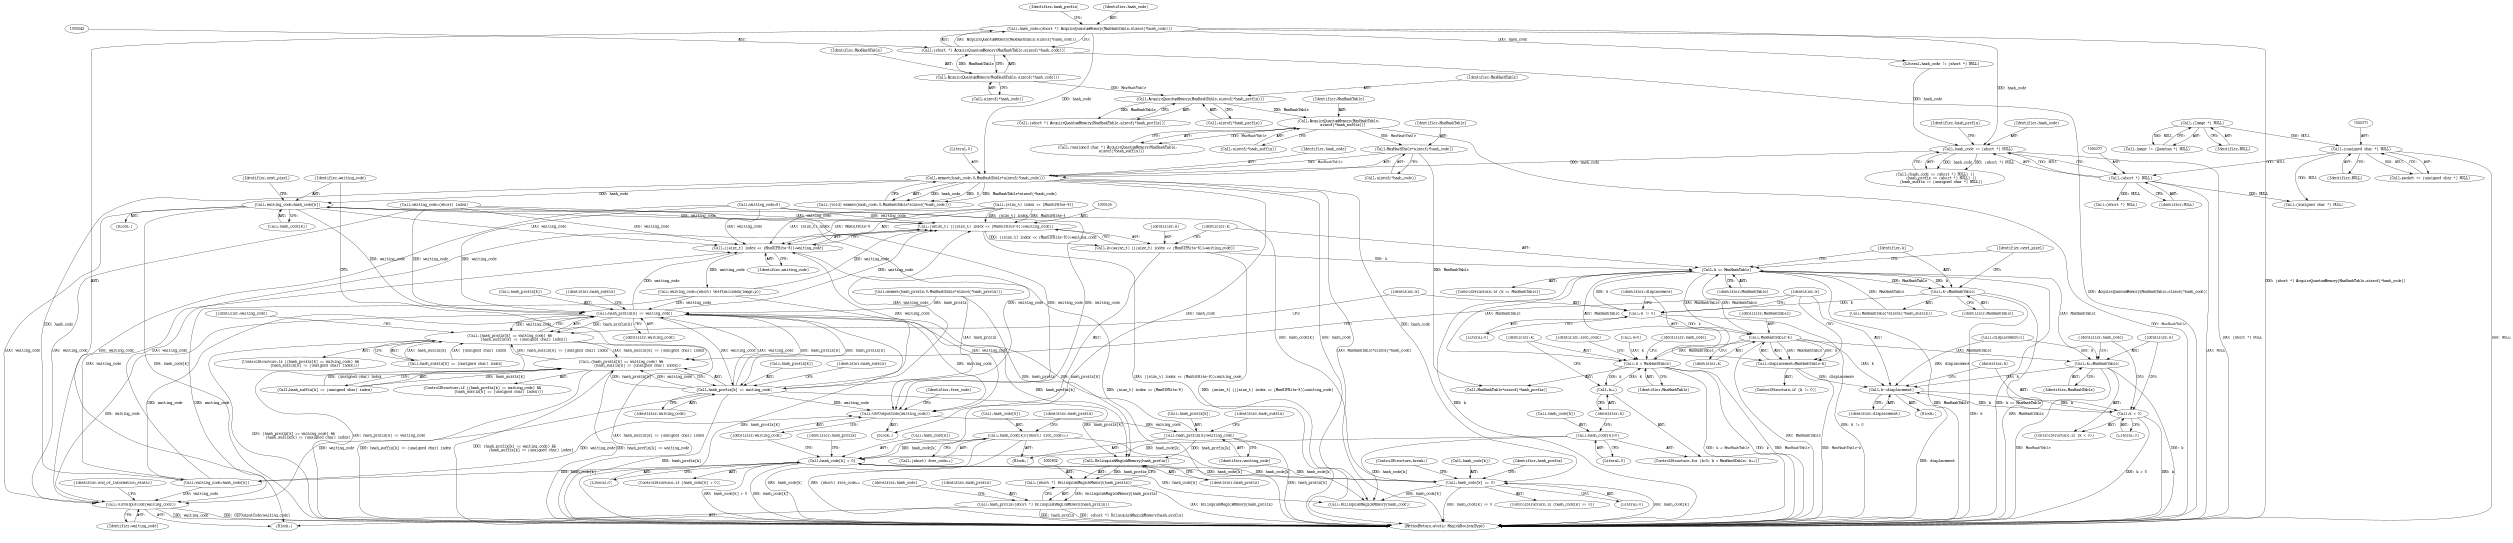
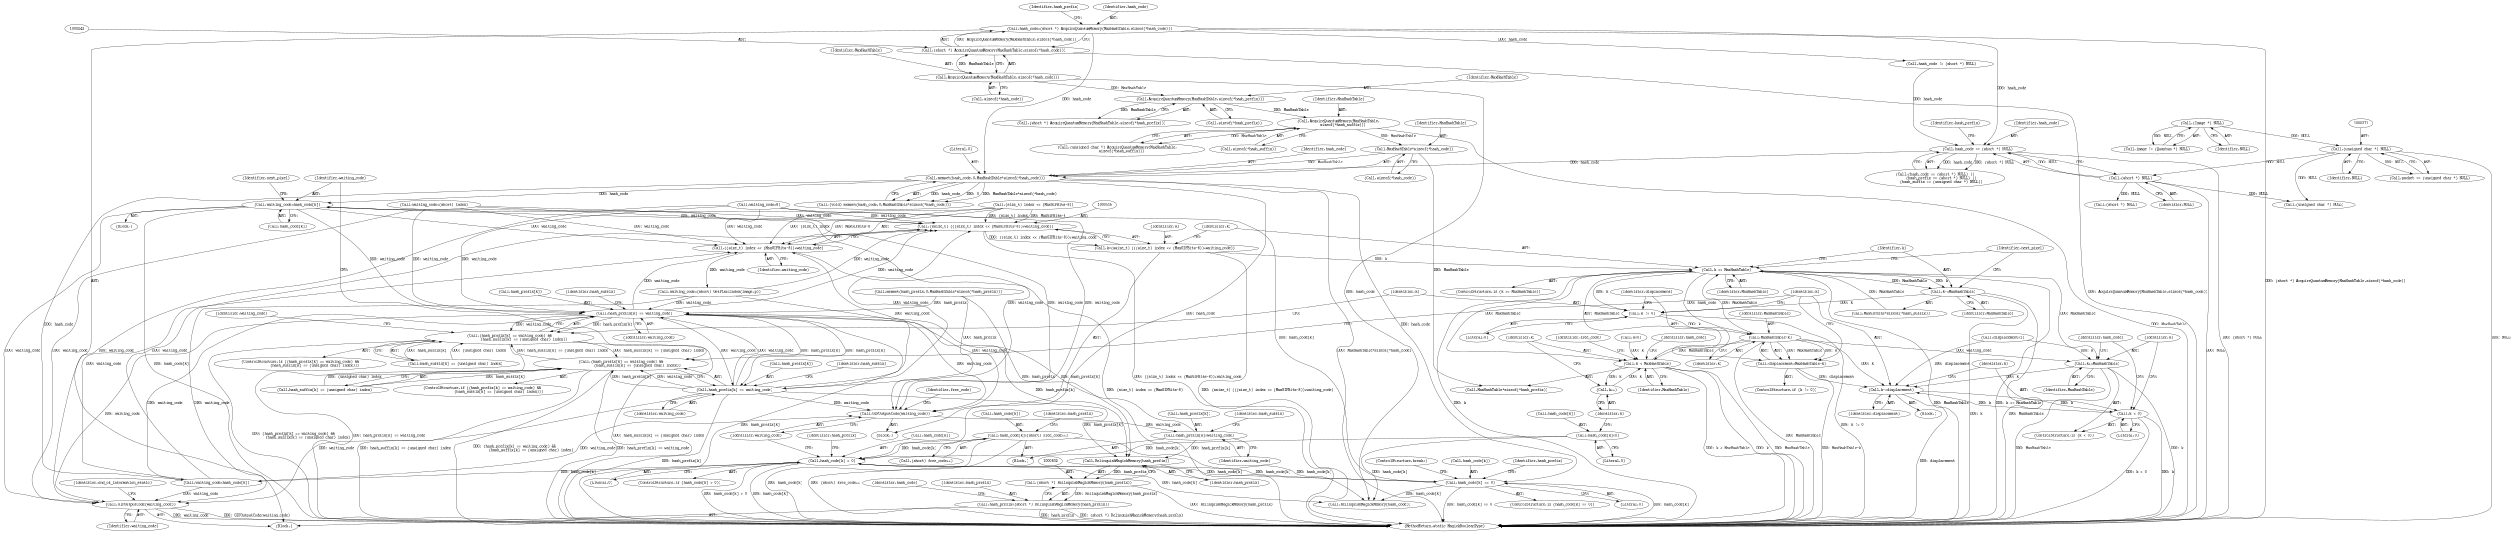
(1941, 64) -> (1941, 64)
(2095, 149) -> none
(1319, 220) -> (1484, 160)
(1702, 303) -> (1702, 303)
(1891, 314) -> (1891, 314)
(1974, 351) -> (1974, 351)
(1707, 461) -> none
(1287, 508) -> none
